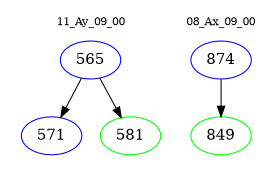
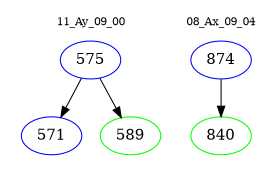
(221, 23) -> (221, 23)
(91, 60) -> (91, 60)
(131, 136) -> (131, 136)
(221, 136) -> (221, 136)
